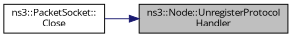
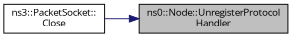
(214, 19) -> (214, 19)
